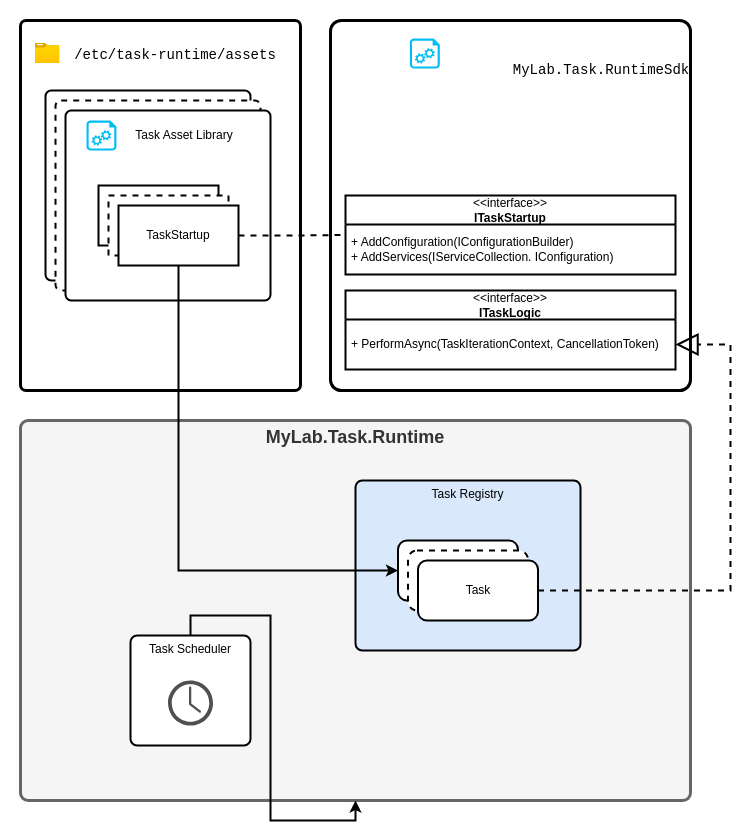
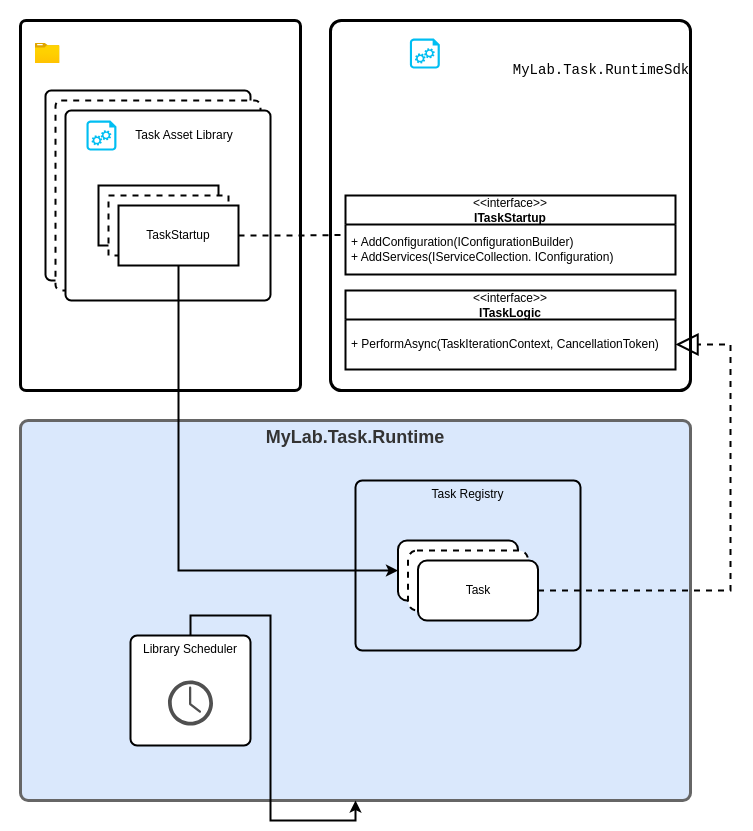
(176, 56) -> none
(356, 438) -> (356, 438)
(191, 650) -> (191, 650)
